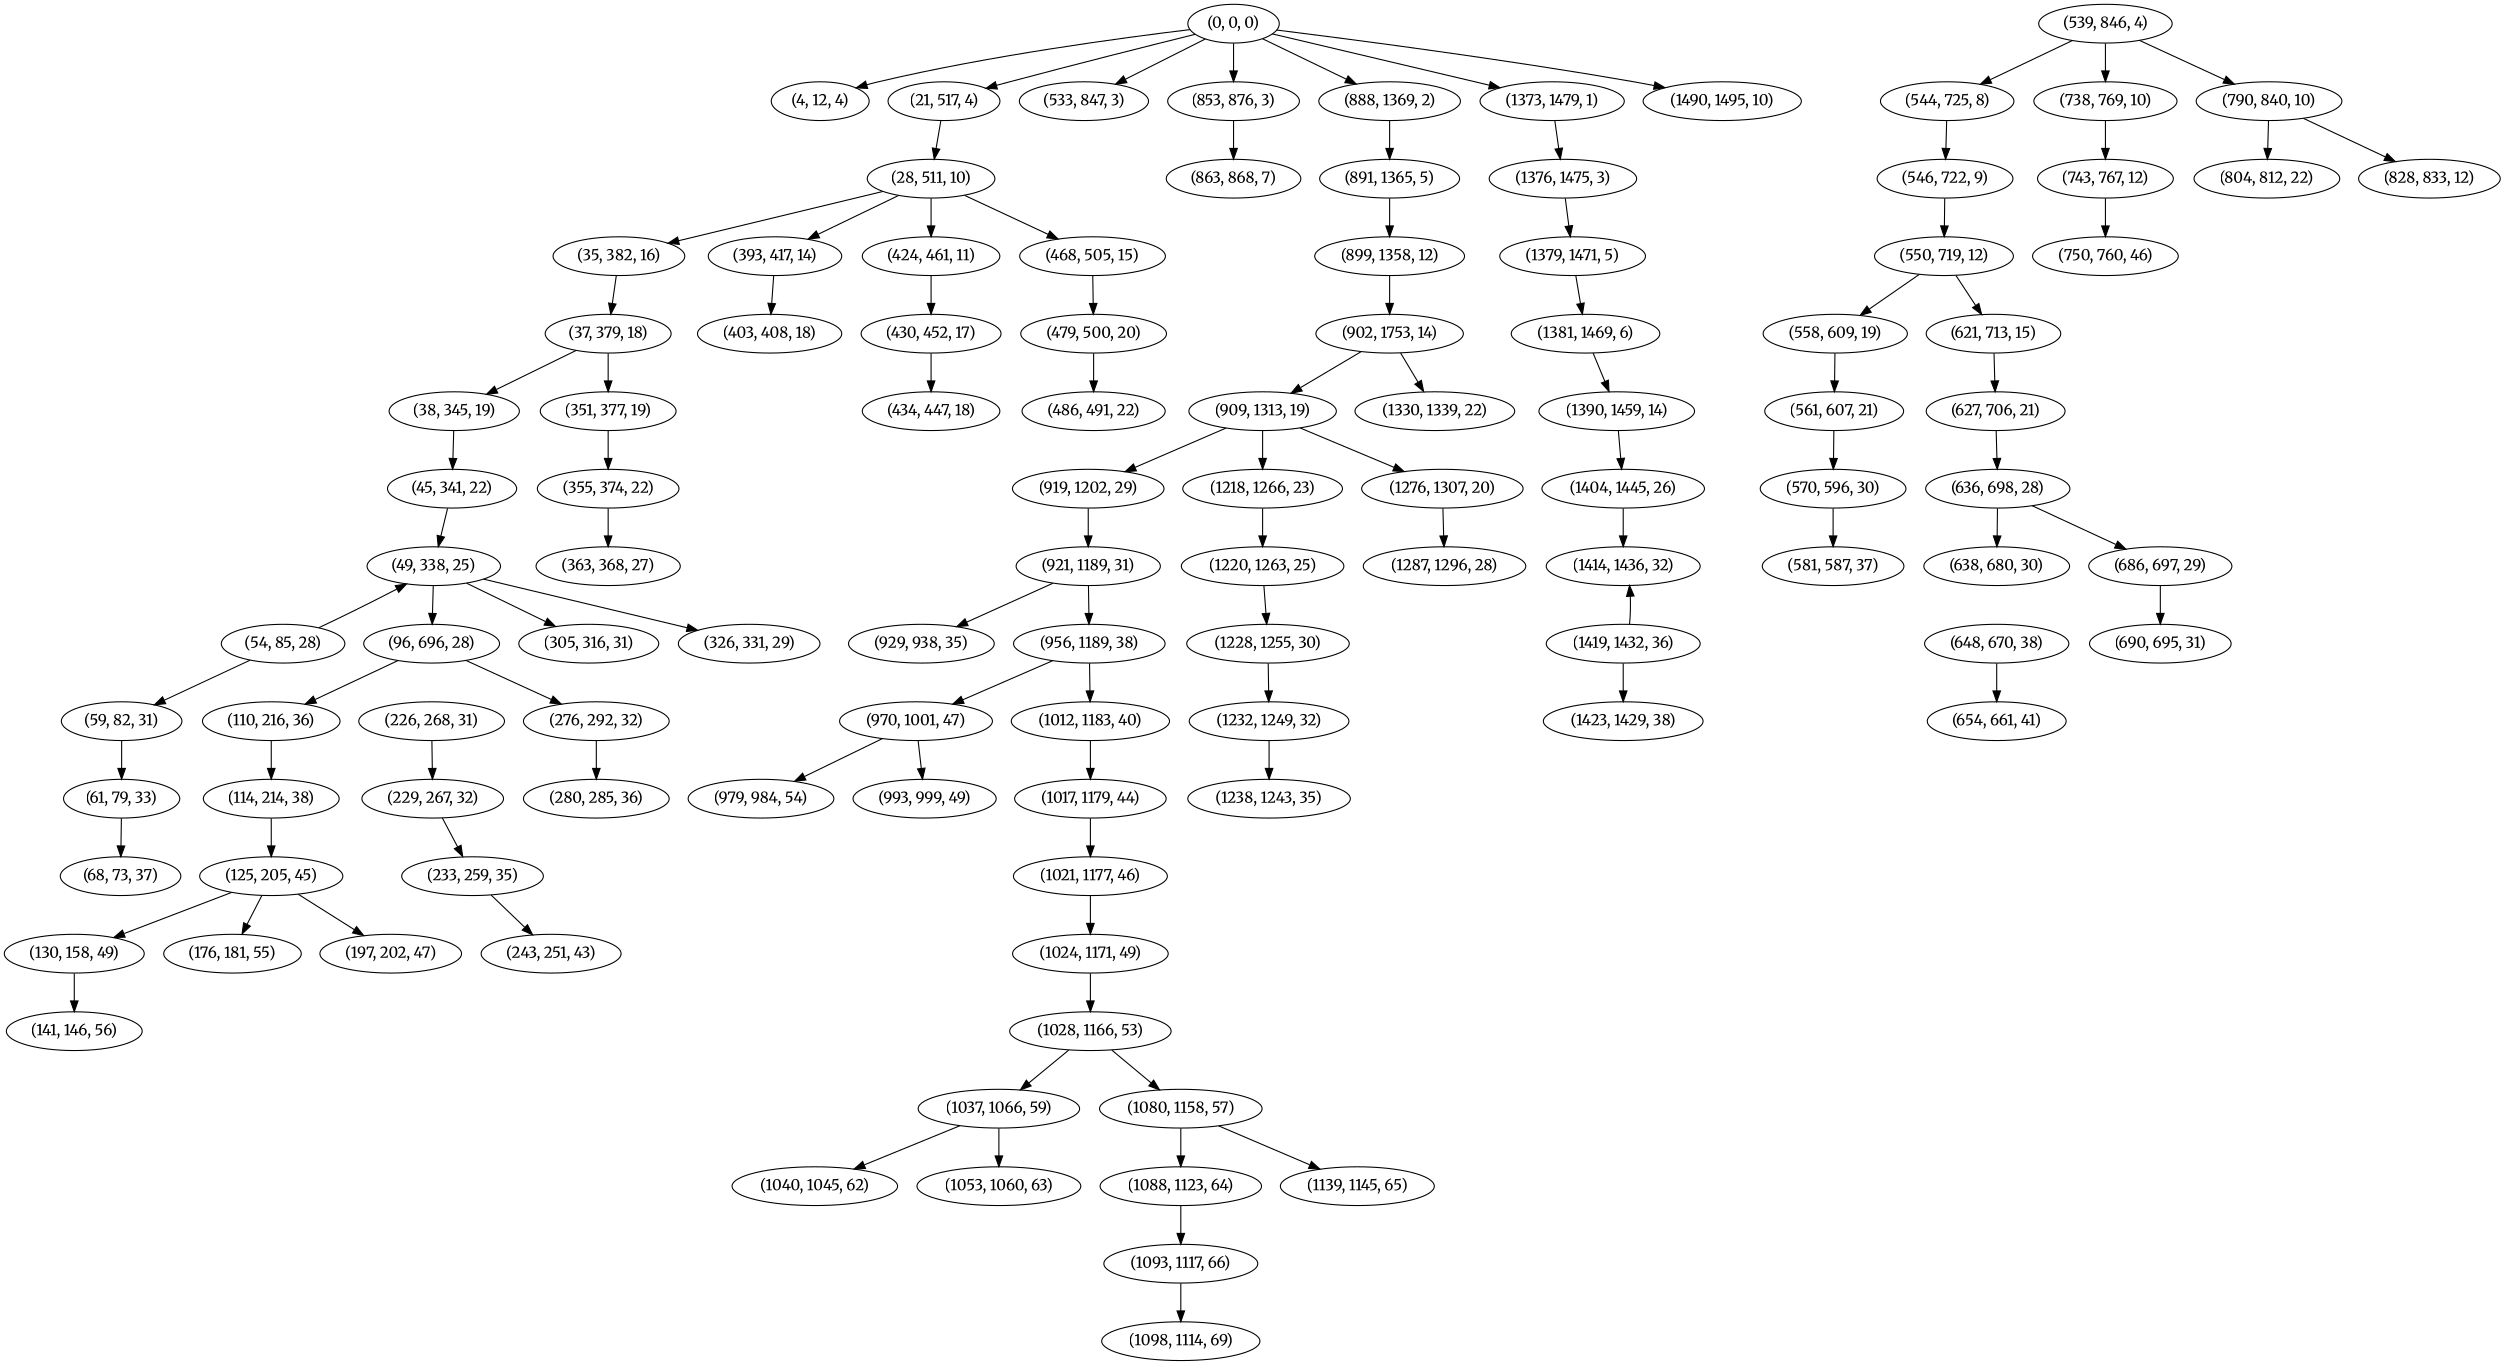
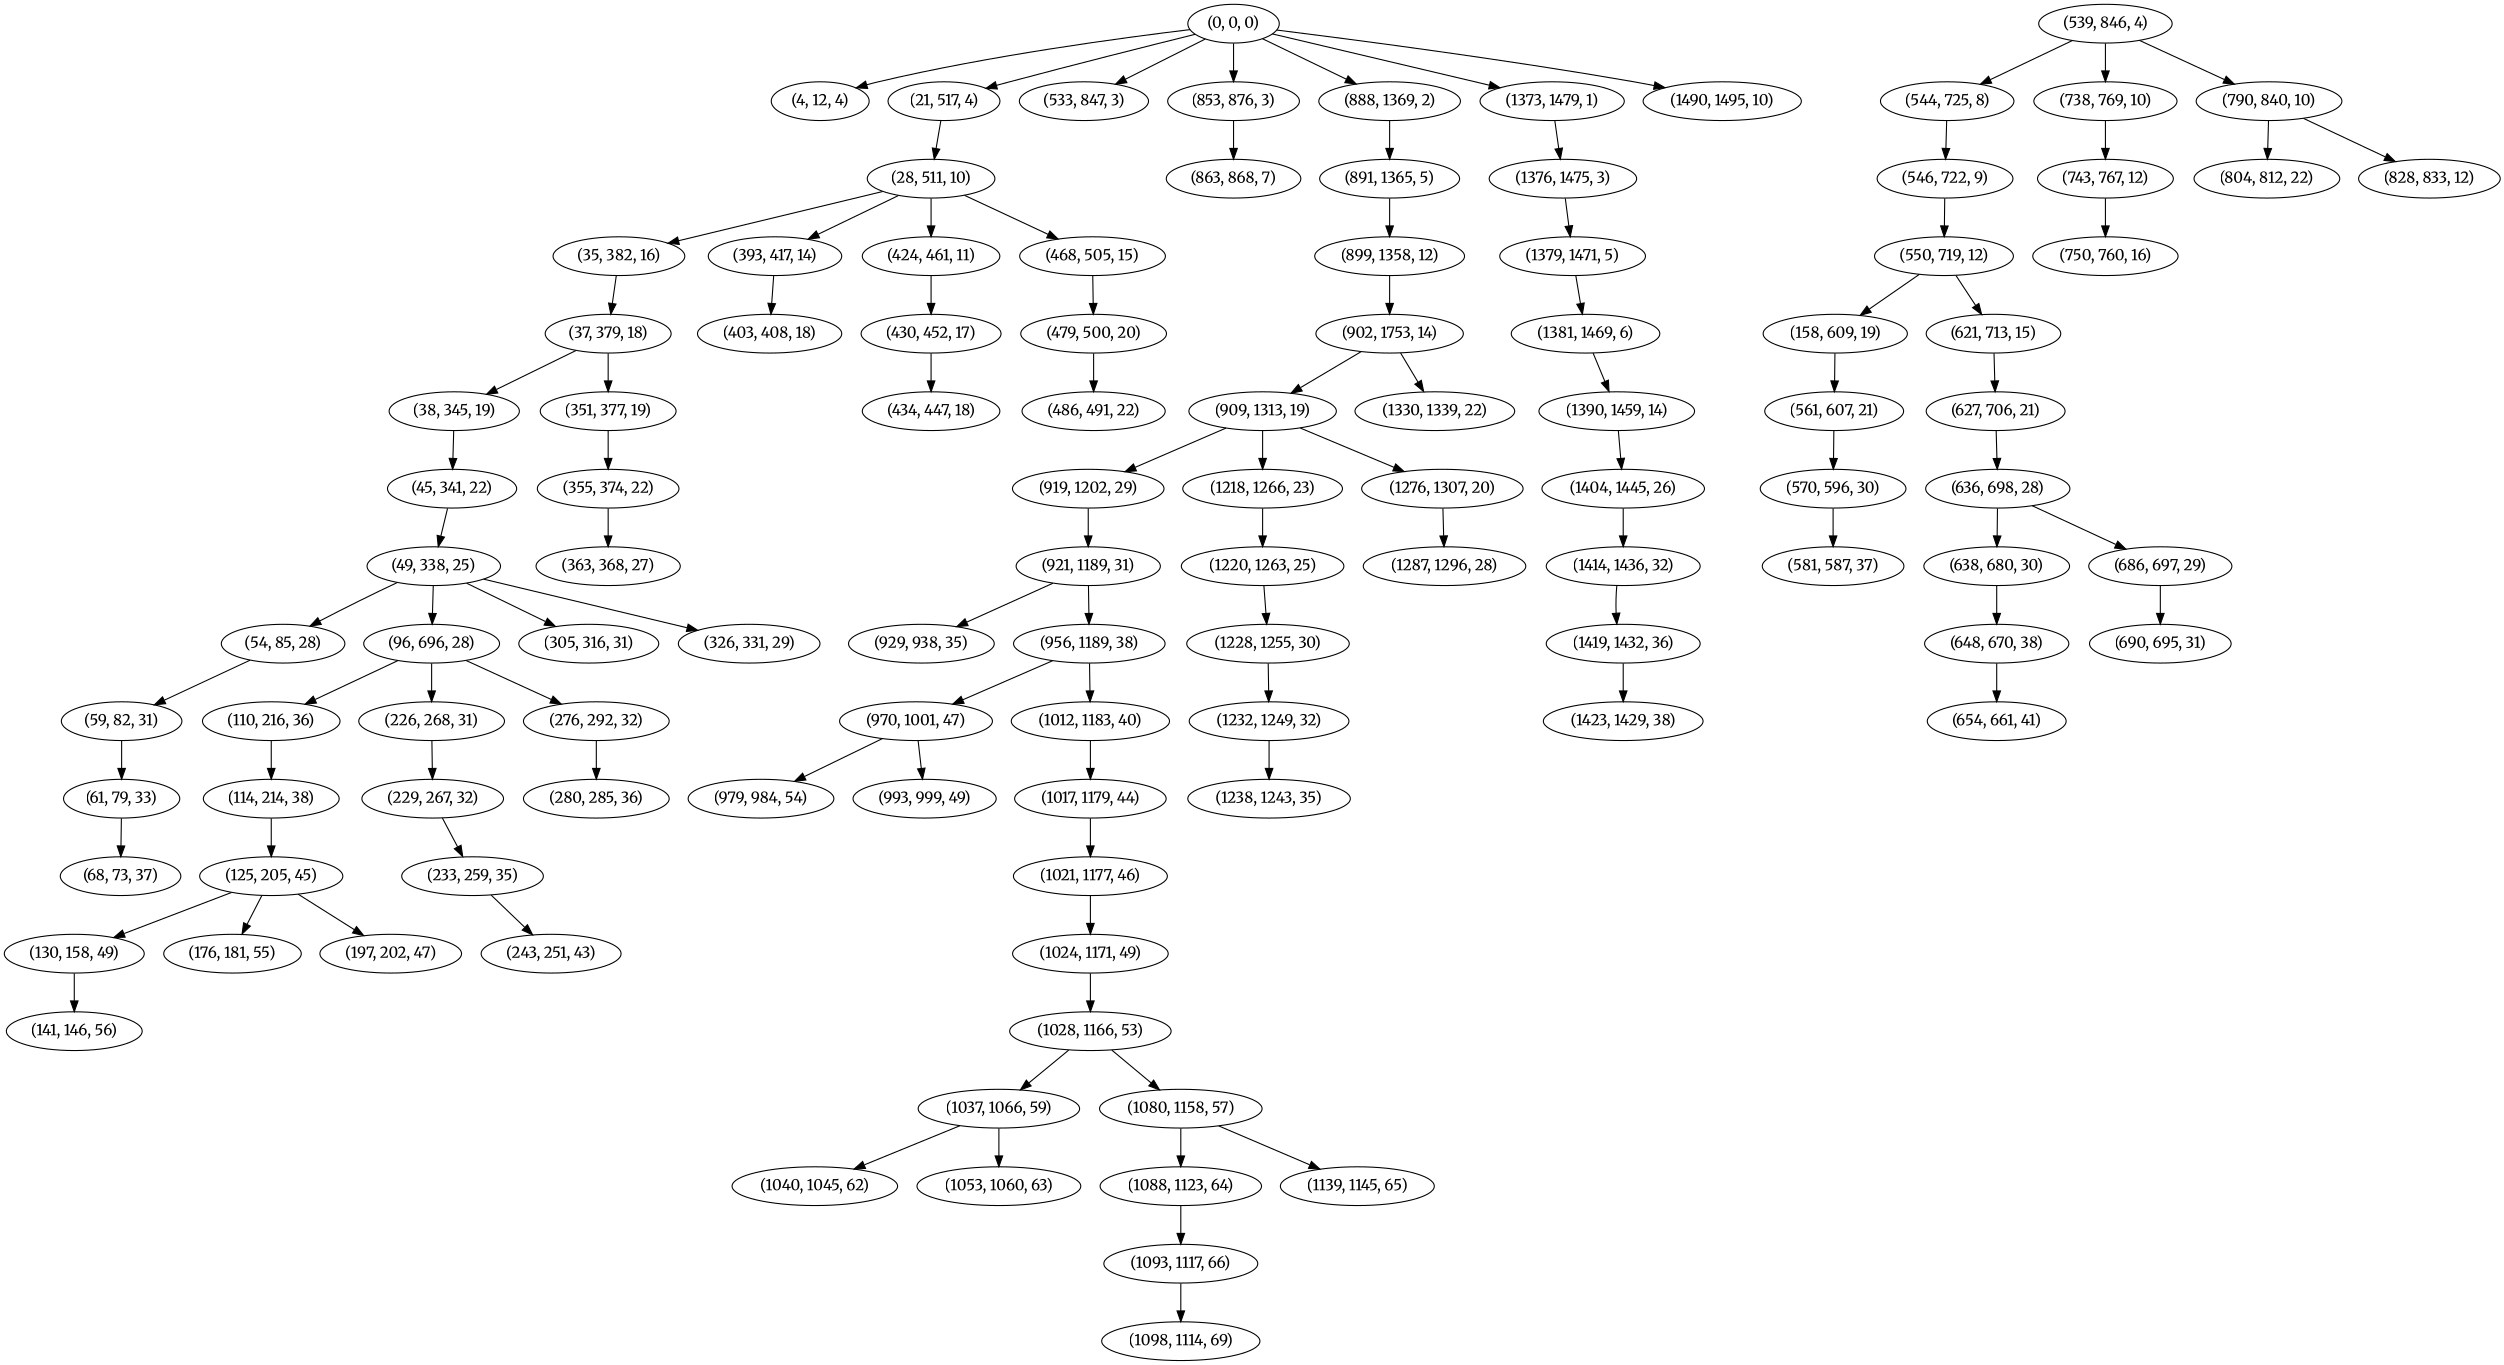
(2105, 256) -> (2105, 256)
(1835, 334) -> (1835, 334)
none -> (1997, 600)
(358, 609) -> (358, 601)
(1630, 610) -> (1616, 599)
none -> (432, 677)
